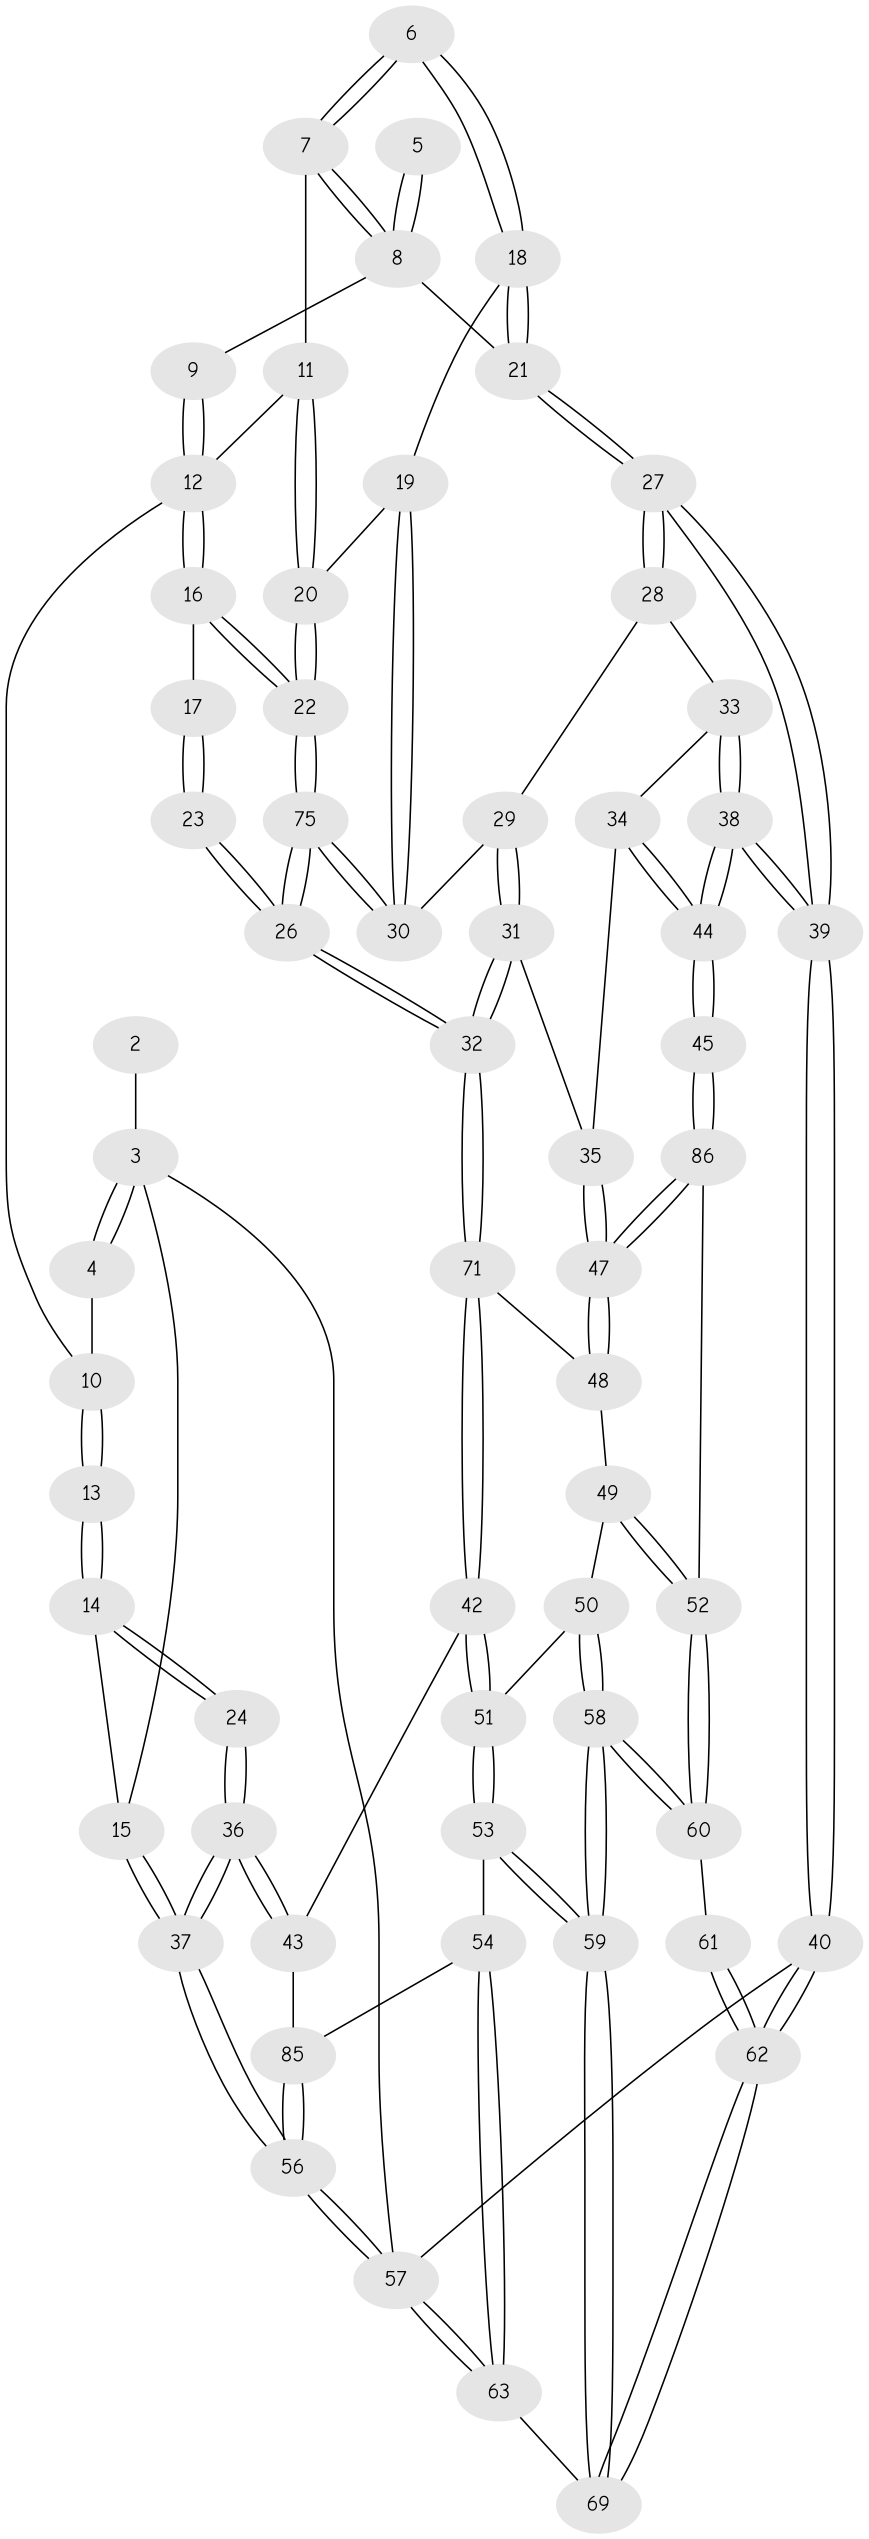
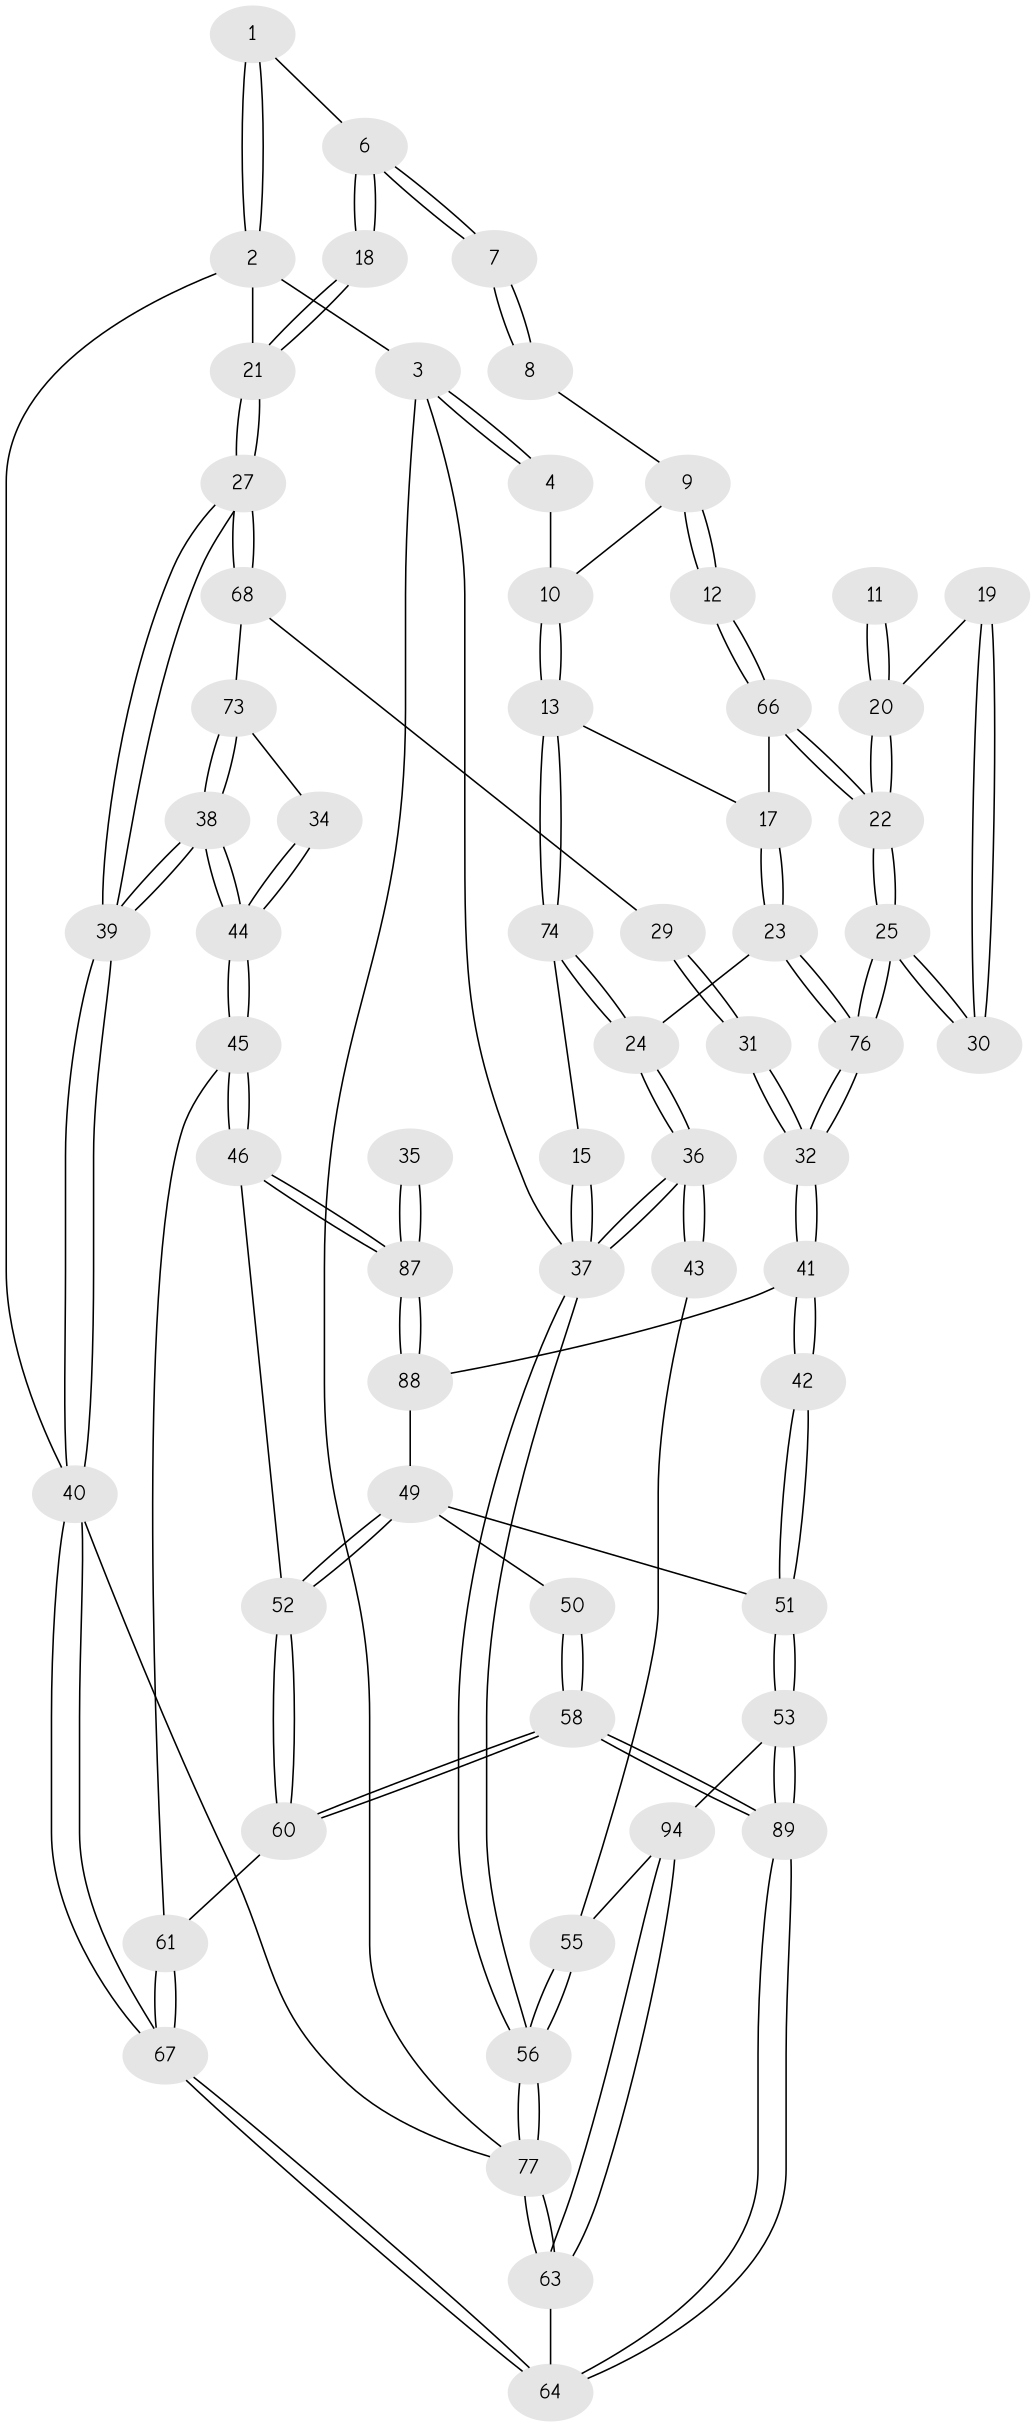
none -> (253, 34)
(418, 147) -> none
(306, 259) -> none
(458, 315) -> (253, 315)
(450, 367) -> none
(250, 427) -> none
(193, 596) -> (769, 708)
(654, 596) -> (243, 596)
(730, 708) -> (234, 708)
none -> (660, 764)
(306, 820) -> (887, 933)
none -> (6, 823)
(452, 877) -> none
(6, 906) -> (619, 540)
(287, 933) -> (861, 1045)
none -> (721, 977)
(604, 989) -> none
(551, 1045) -> none
(703, 1157) -> (239, 1157)
(473, 1270) -> (806, 1270)
(599, 1270) -> (410, 1270)
(599, 1382) -> (410, 1382)
none -> (153, 1487)
(178, 1495) -> (465, 829)
(92, 1607) -> (551, 933)
(535, 1663) -> (597, 1550)
(382, 1775) -> none
(484, 1943) -> (672, 1831)
(596, 1943) -> (785, 1831)
(293, 2056) -> (572, 1943)
(758, 2056) -> (165, 2056)
(396, 2280) -> (529, 2168)
(599, 2505) -> (551, 2393)
